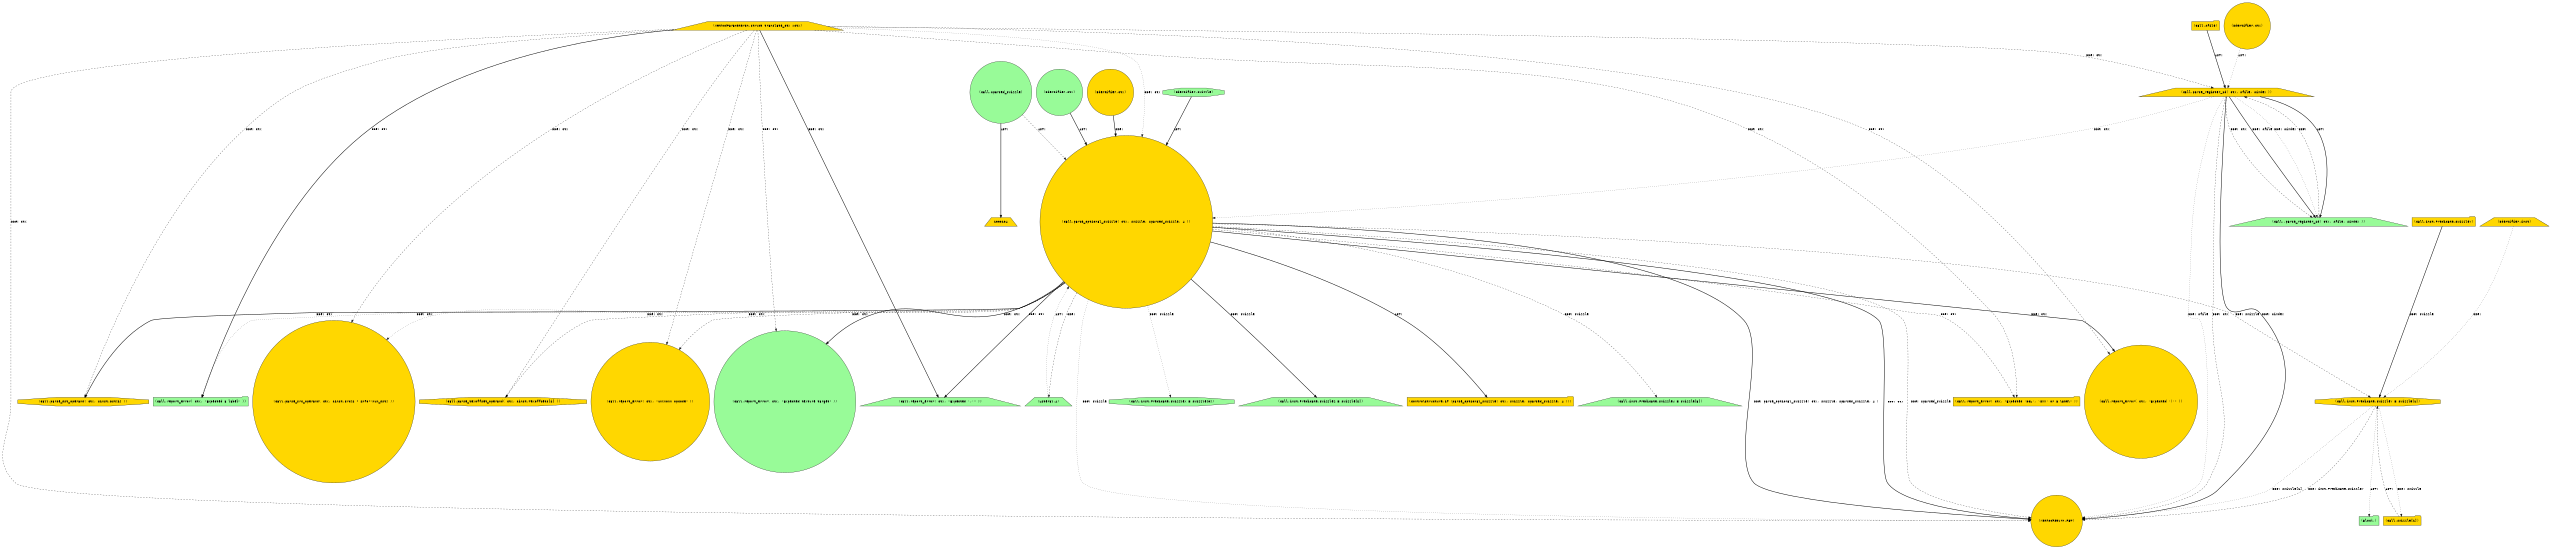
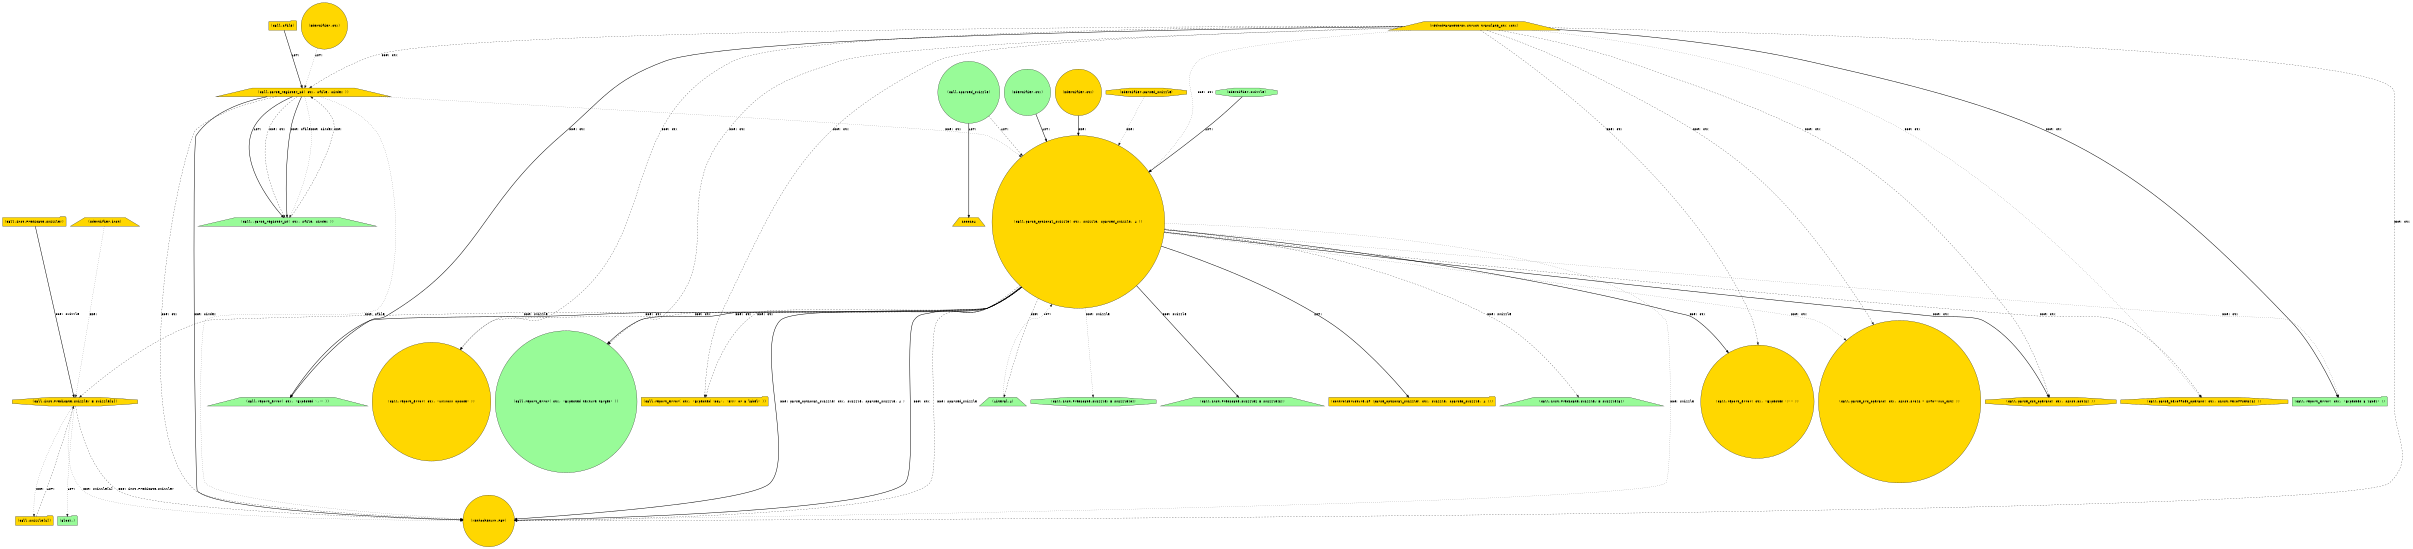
none -> (1146, 92)
(627, 210) -> (1909, 134)
(2410, 489) -> (41, 489)
